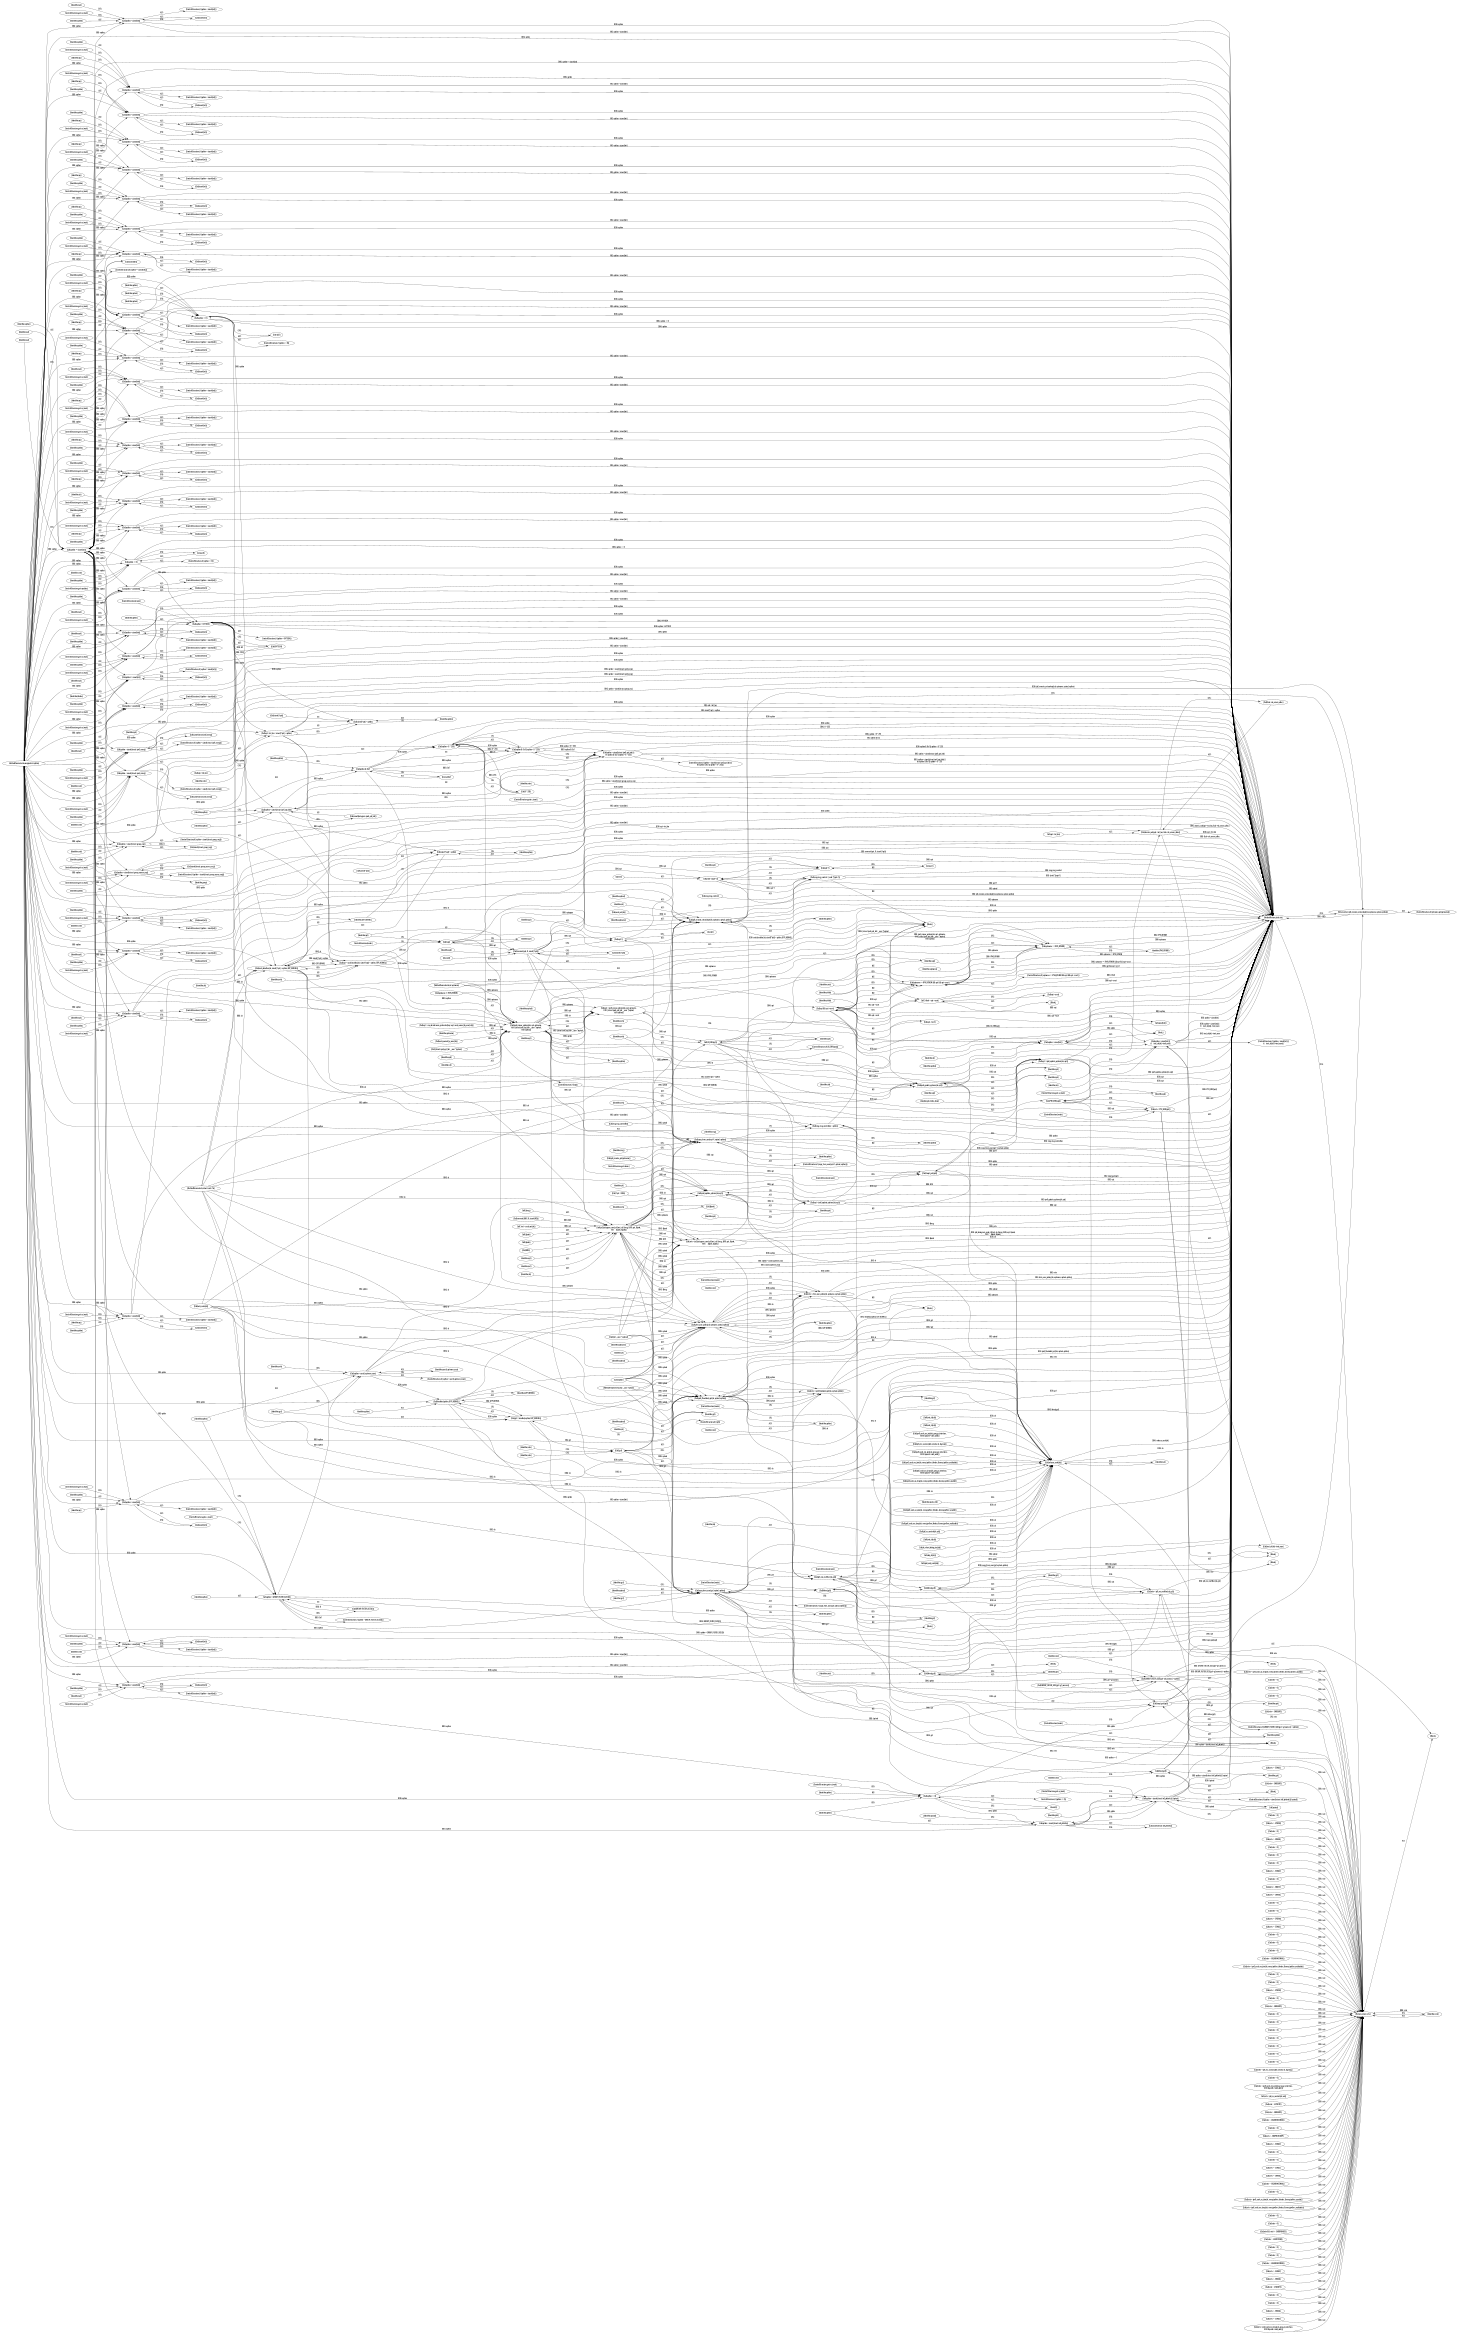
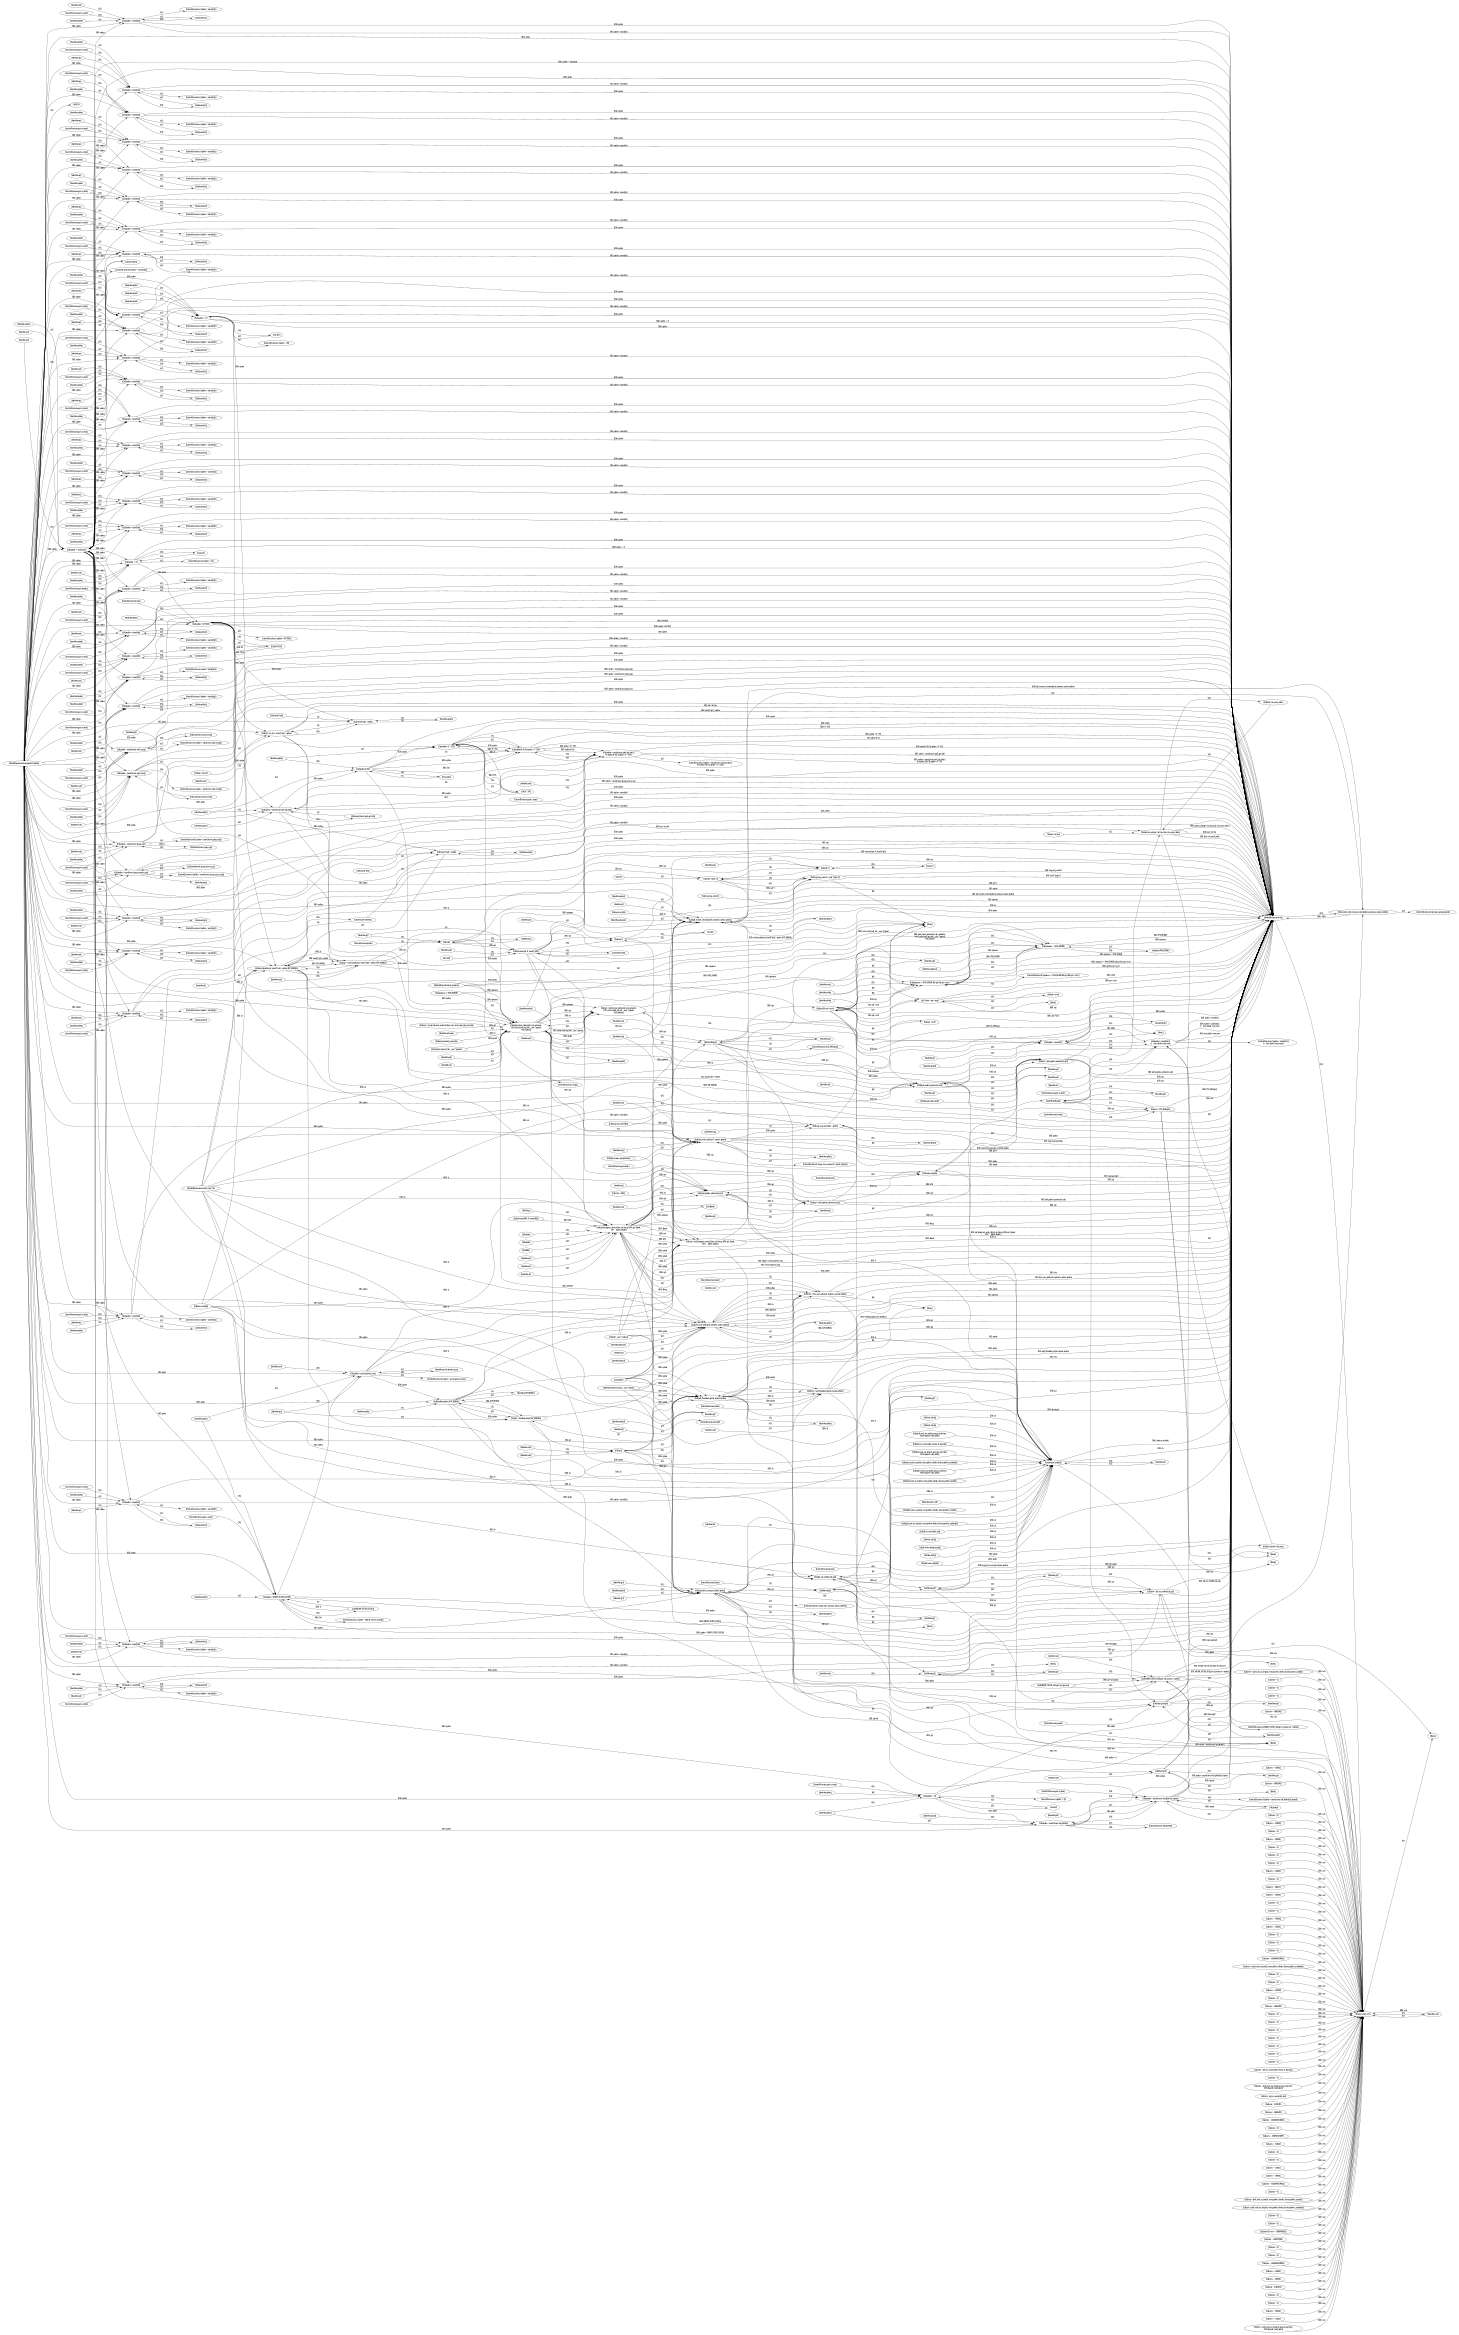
none -> (76, 105)
(363, 816) -> (363, 816)
(691, 1103) -> (715, 1123)
(526, 1227) -> none
(476, 1330) -> (561, 1341)
